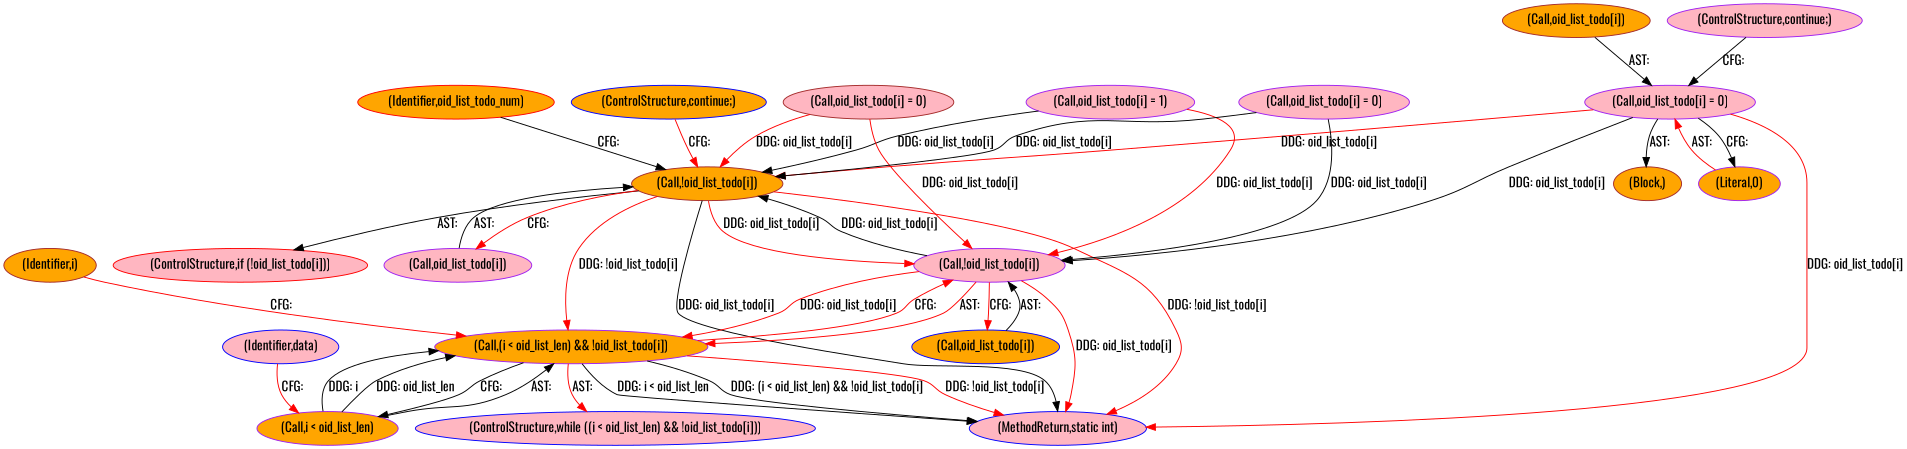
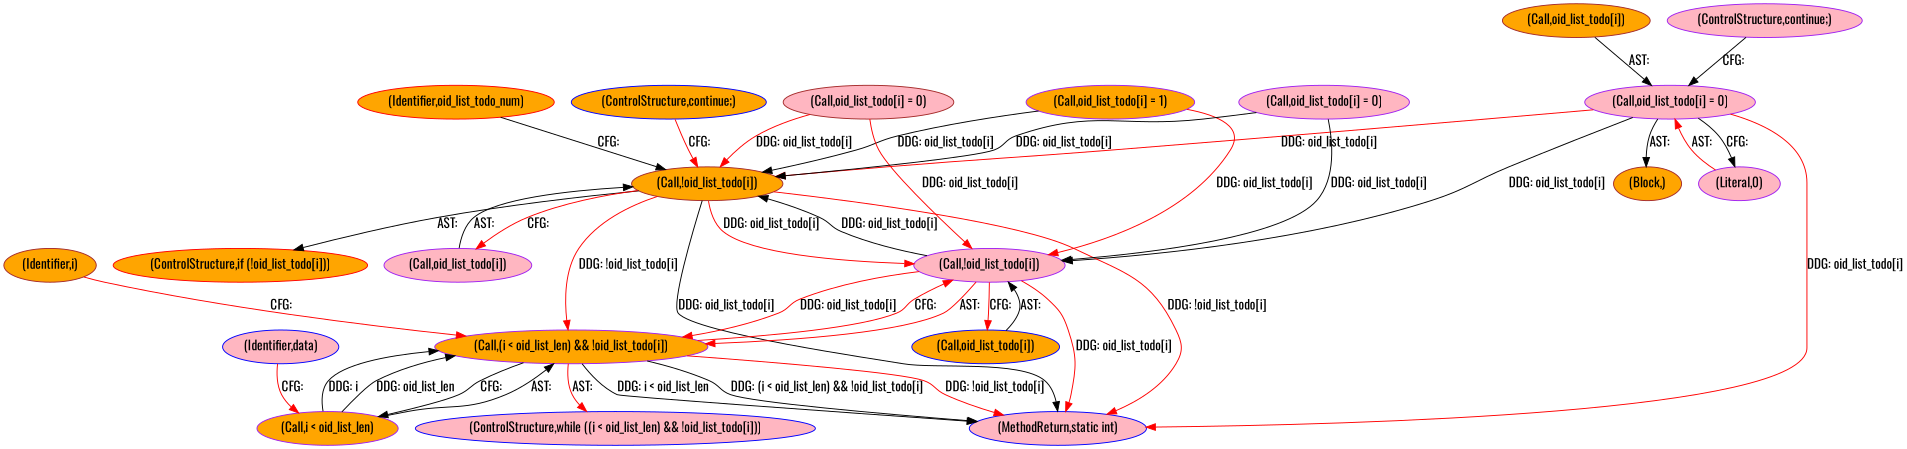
(1110, 102) -> (1110, 102)
(1739, 184) -> (1739, 184)
(240, 265) -> (240, 265)
